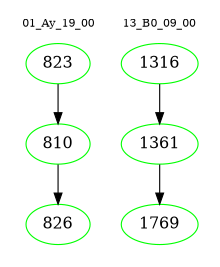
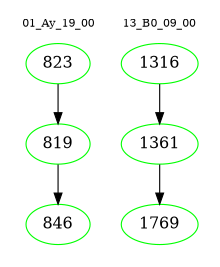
(58, 144) -> (58, 144)
(58, 224) -> (58, 224)
